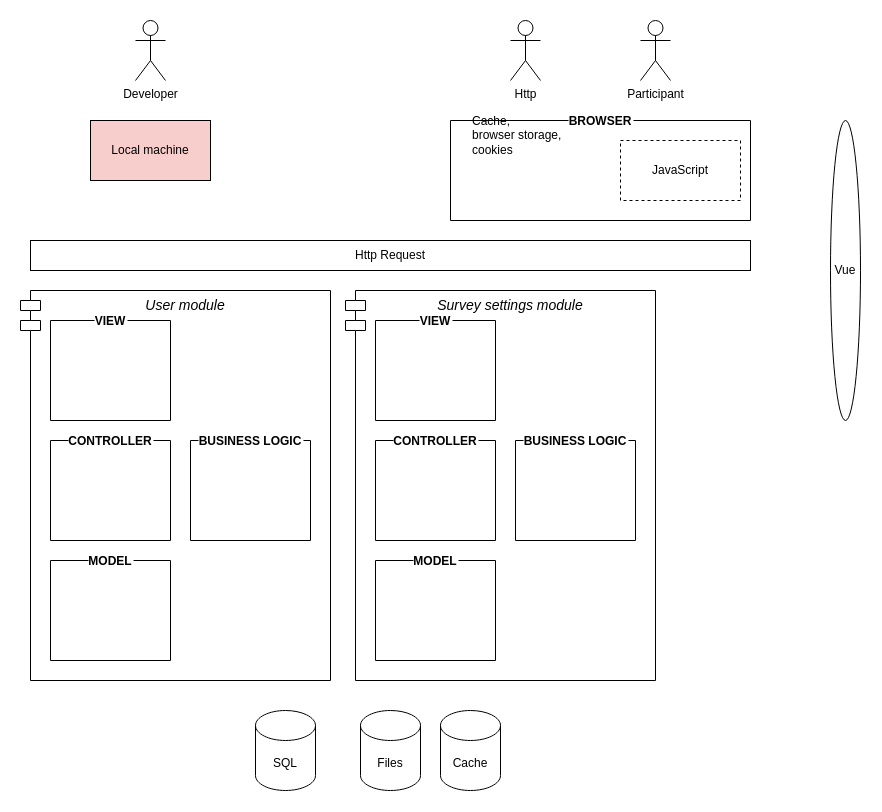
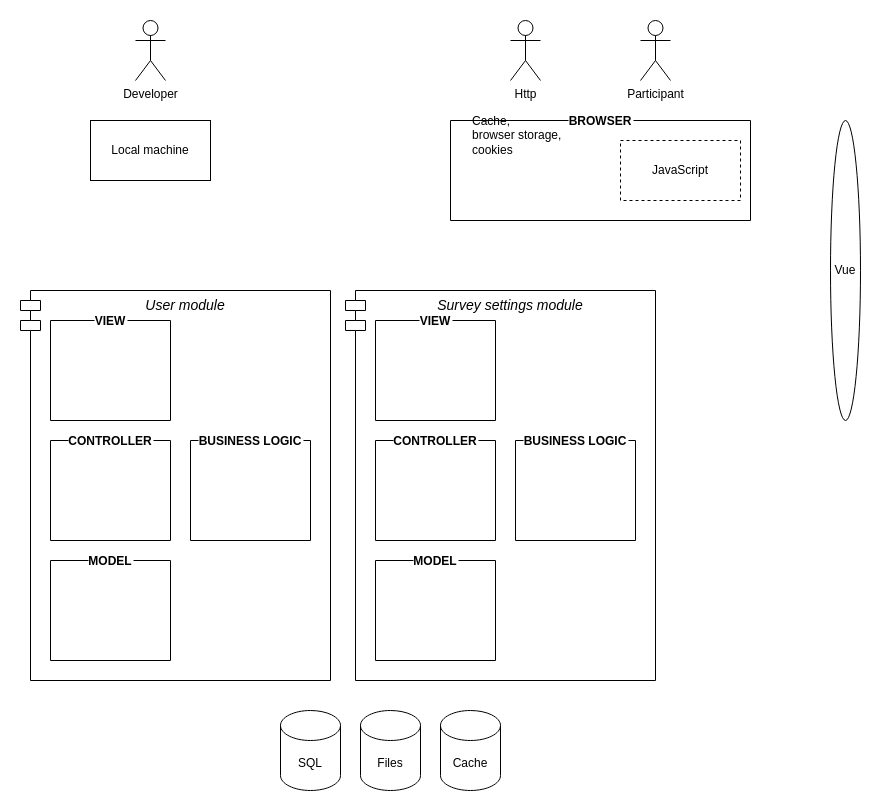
(151, 151) -> (151, 151)
(391, 256) -> none
(286, 751) -> (311, 751)
